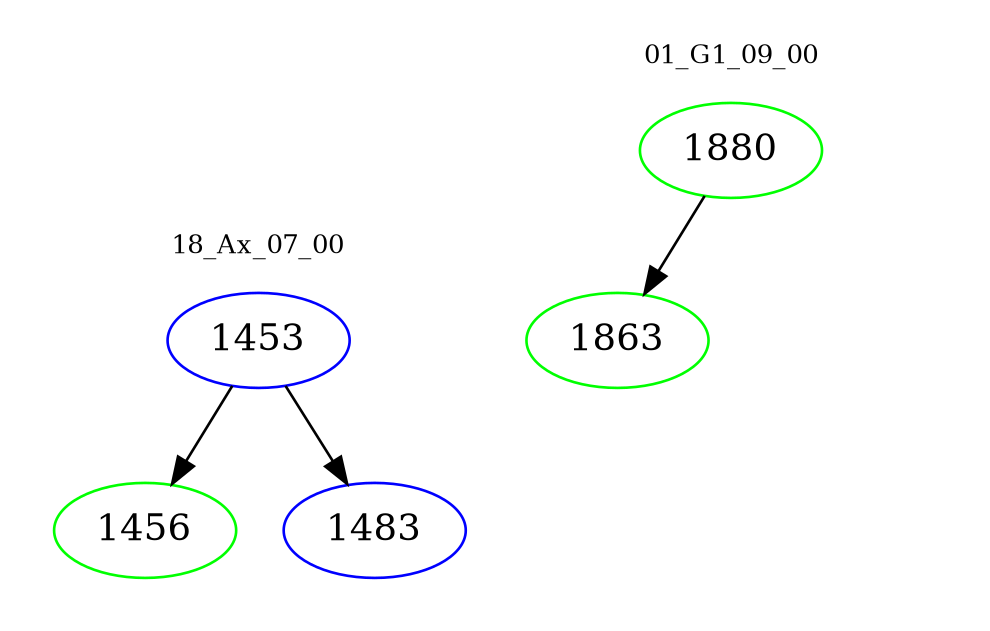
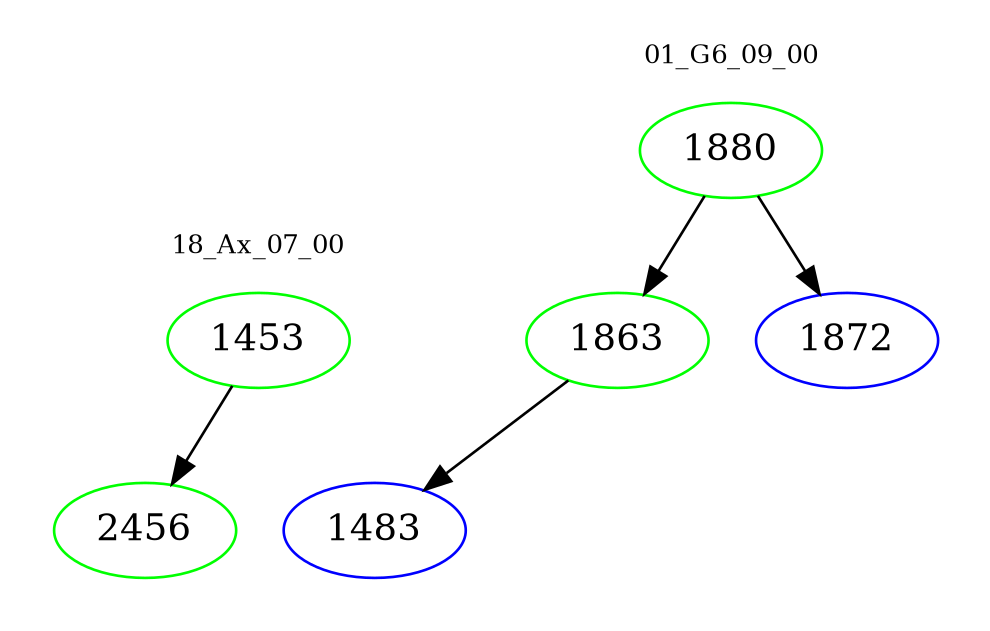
(732, 57) -> (732, 57)
(259, 340) -> (259, 340)
none -> (847, 340)
(309, 423) -> (507, 427)
(145, 530) -> (145, 530)
